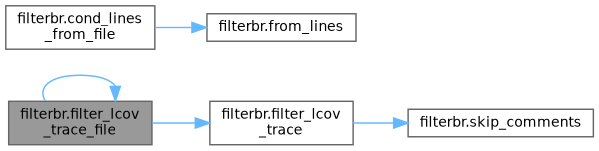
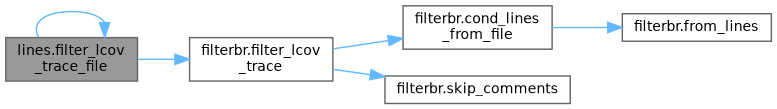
none -> (361, 45)
(80, 123) -> (72, 59)
